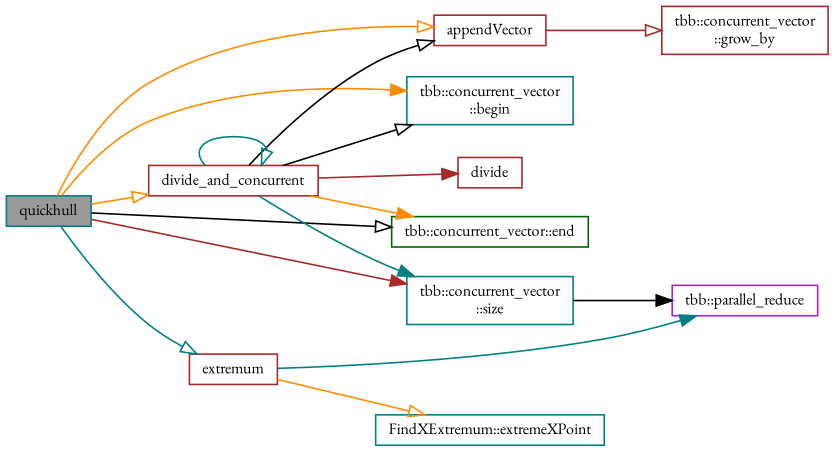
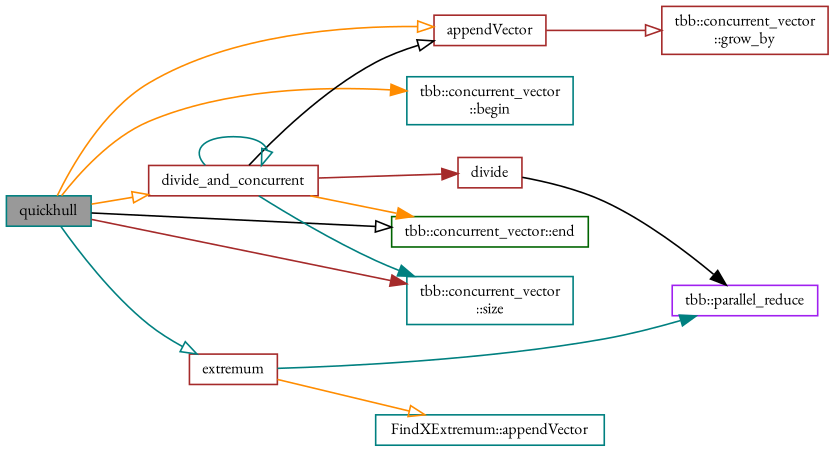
(340, 148) -> none
(615, 301) -> (625, 212)
(490, 430) -> (490, 430)
